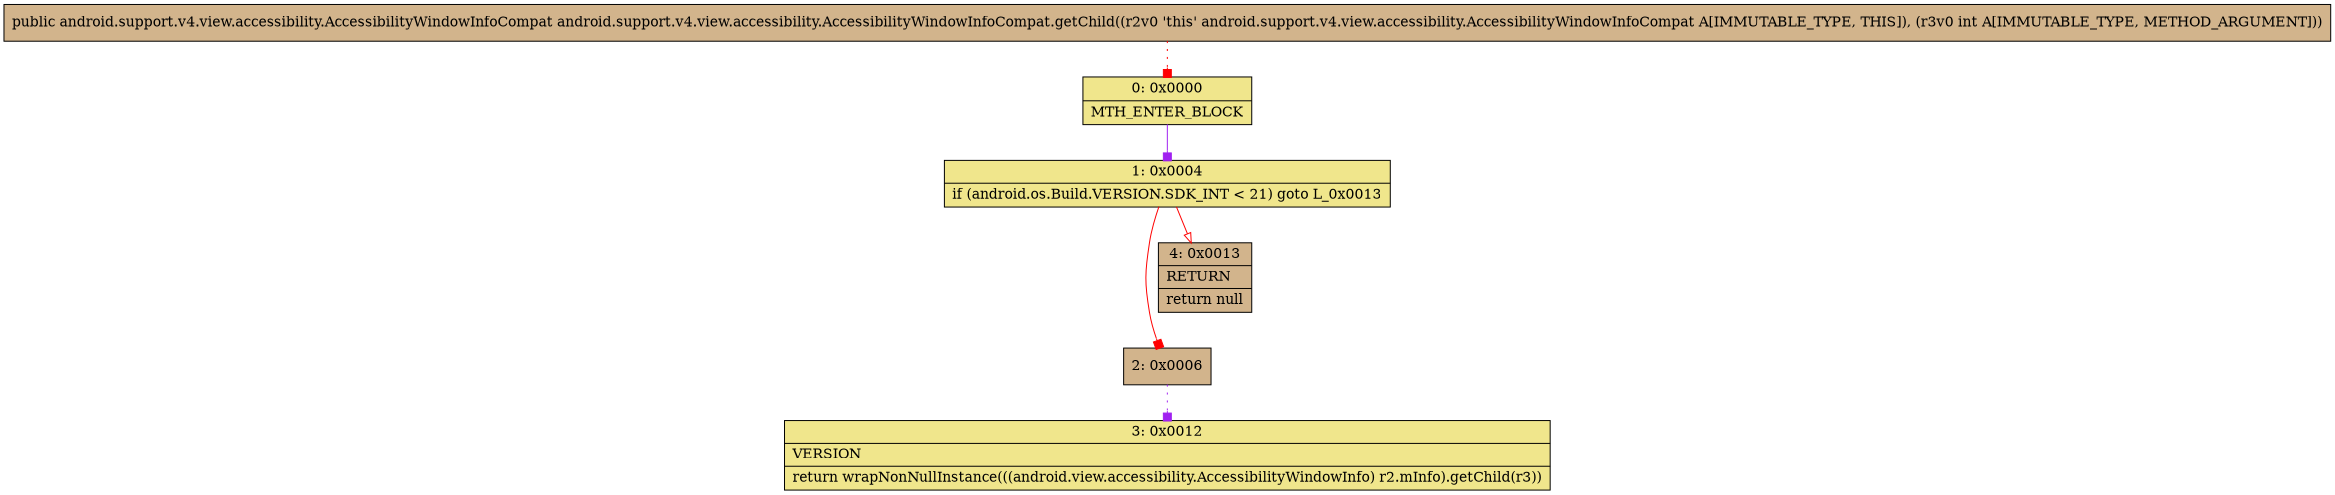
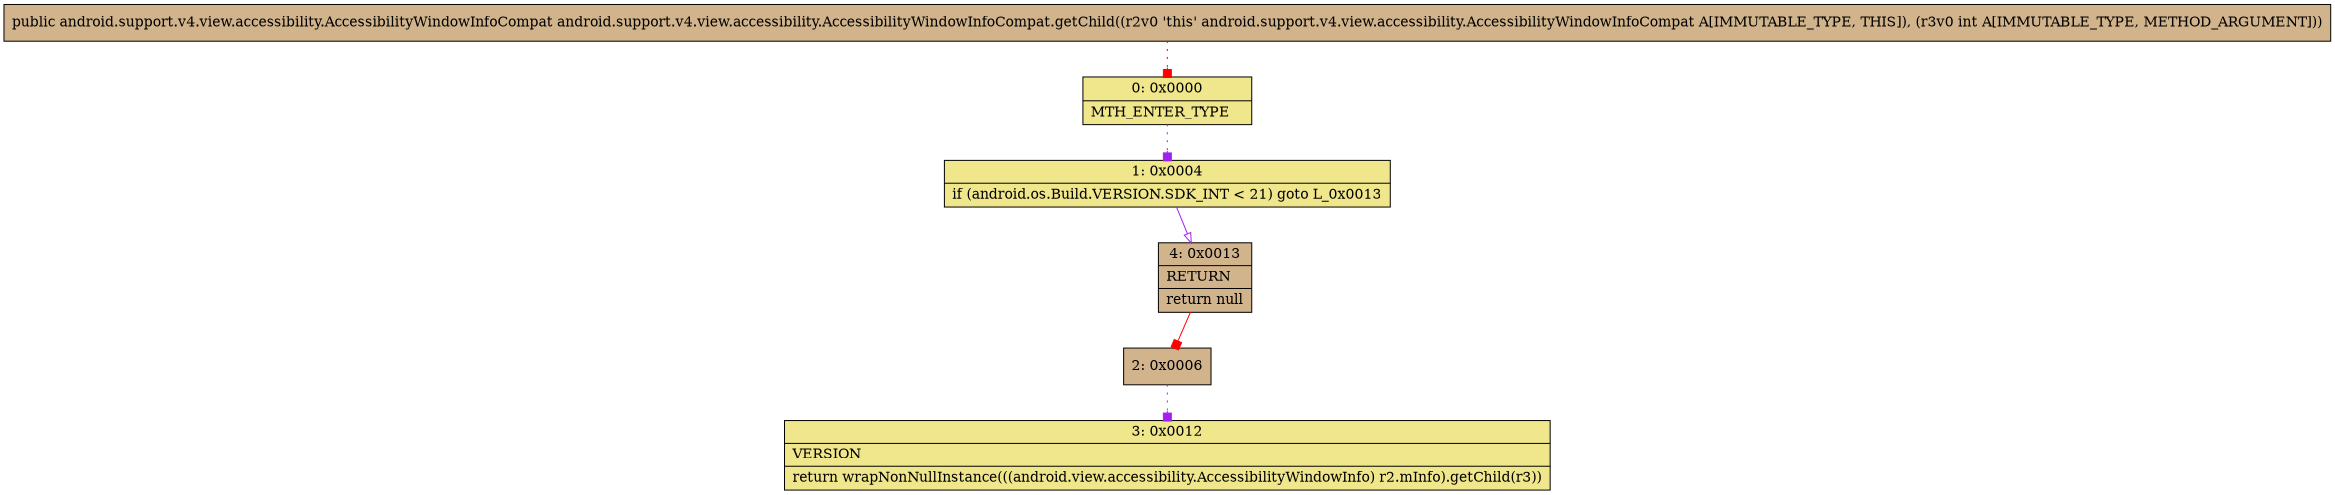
(1167, 112) -> (1160, 112)
(1167, 138) -> (1167, 138)
(1182, 220) -> (1182, 220)
(1146, 272) -> (1185, 326)
